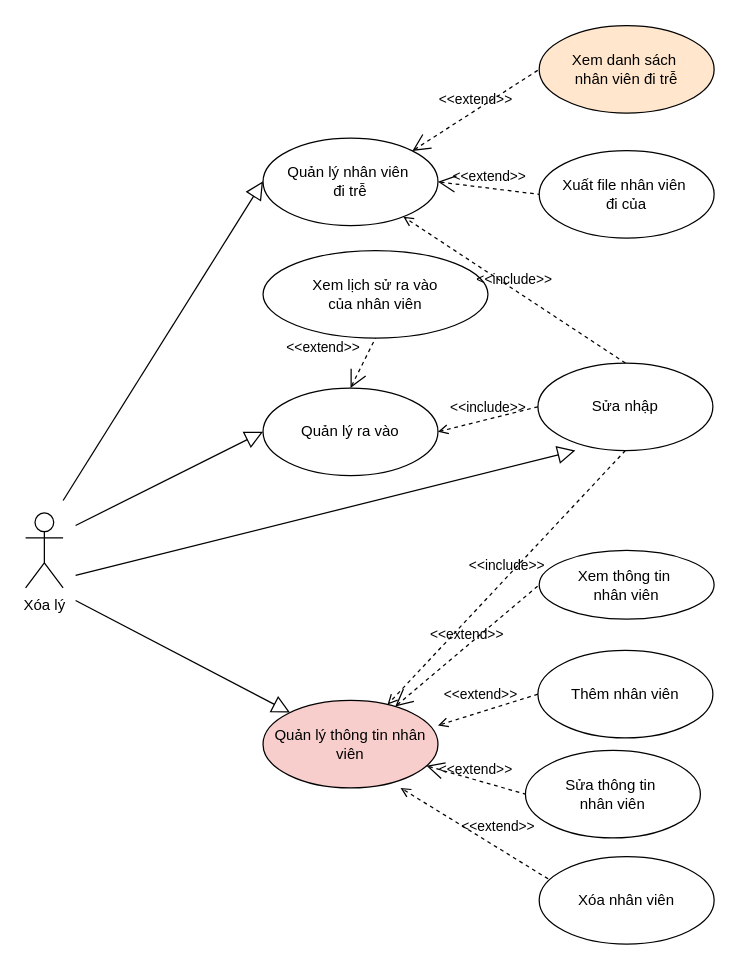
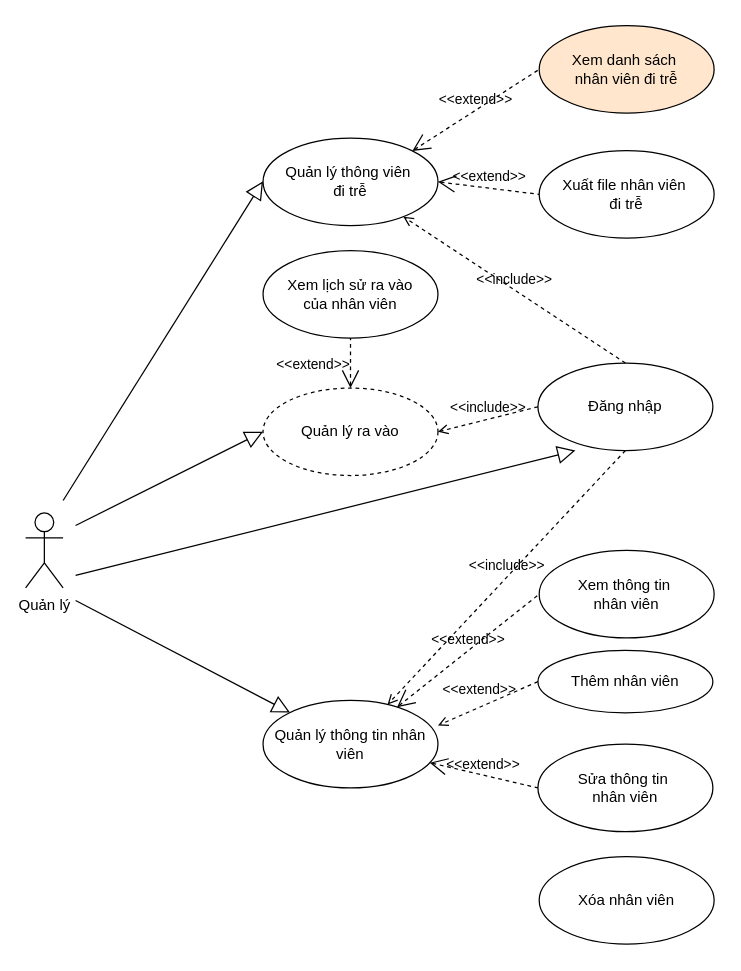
(351, 182) -> (351, 182)
(627, 194) -> (627, 194)
(376, 294) -> (351, 294)
(626, 407) -> (626, 407)
(351, 432) -> (351, 432)
(627, 585) -> (627, 594)
(45, 606) -> (45, 606)
(626, 694) -> (626, 682)
(351, 744) -> (351, 744)
(613, 794) -> (626, 788)
(476, 834) -> none
